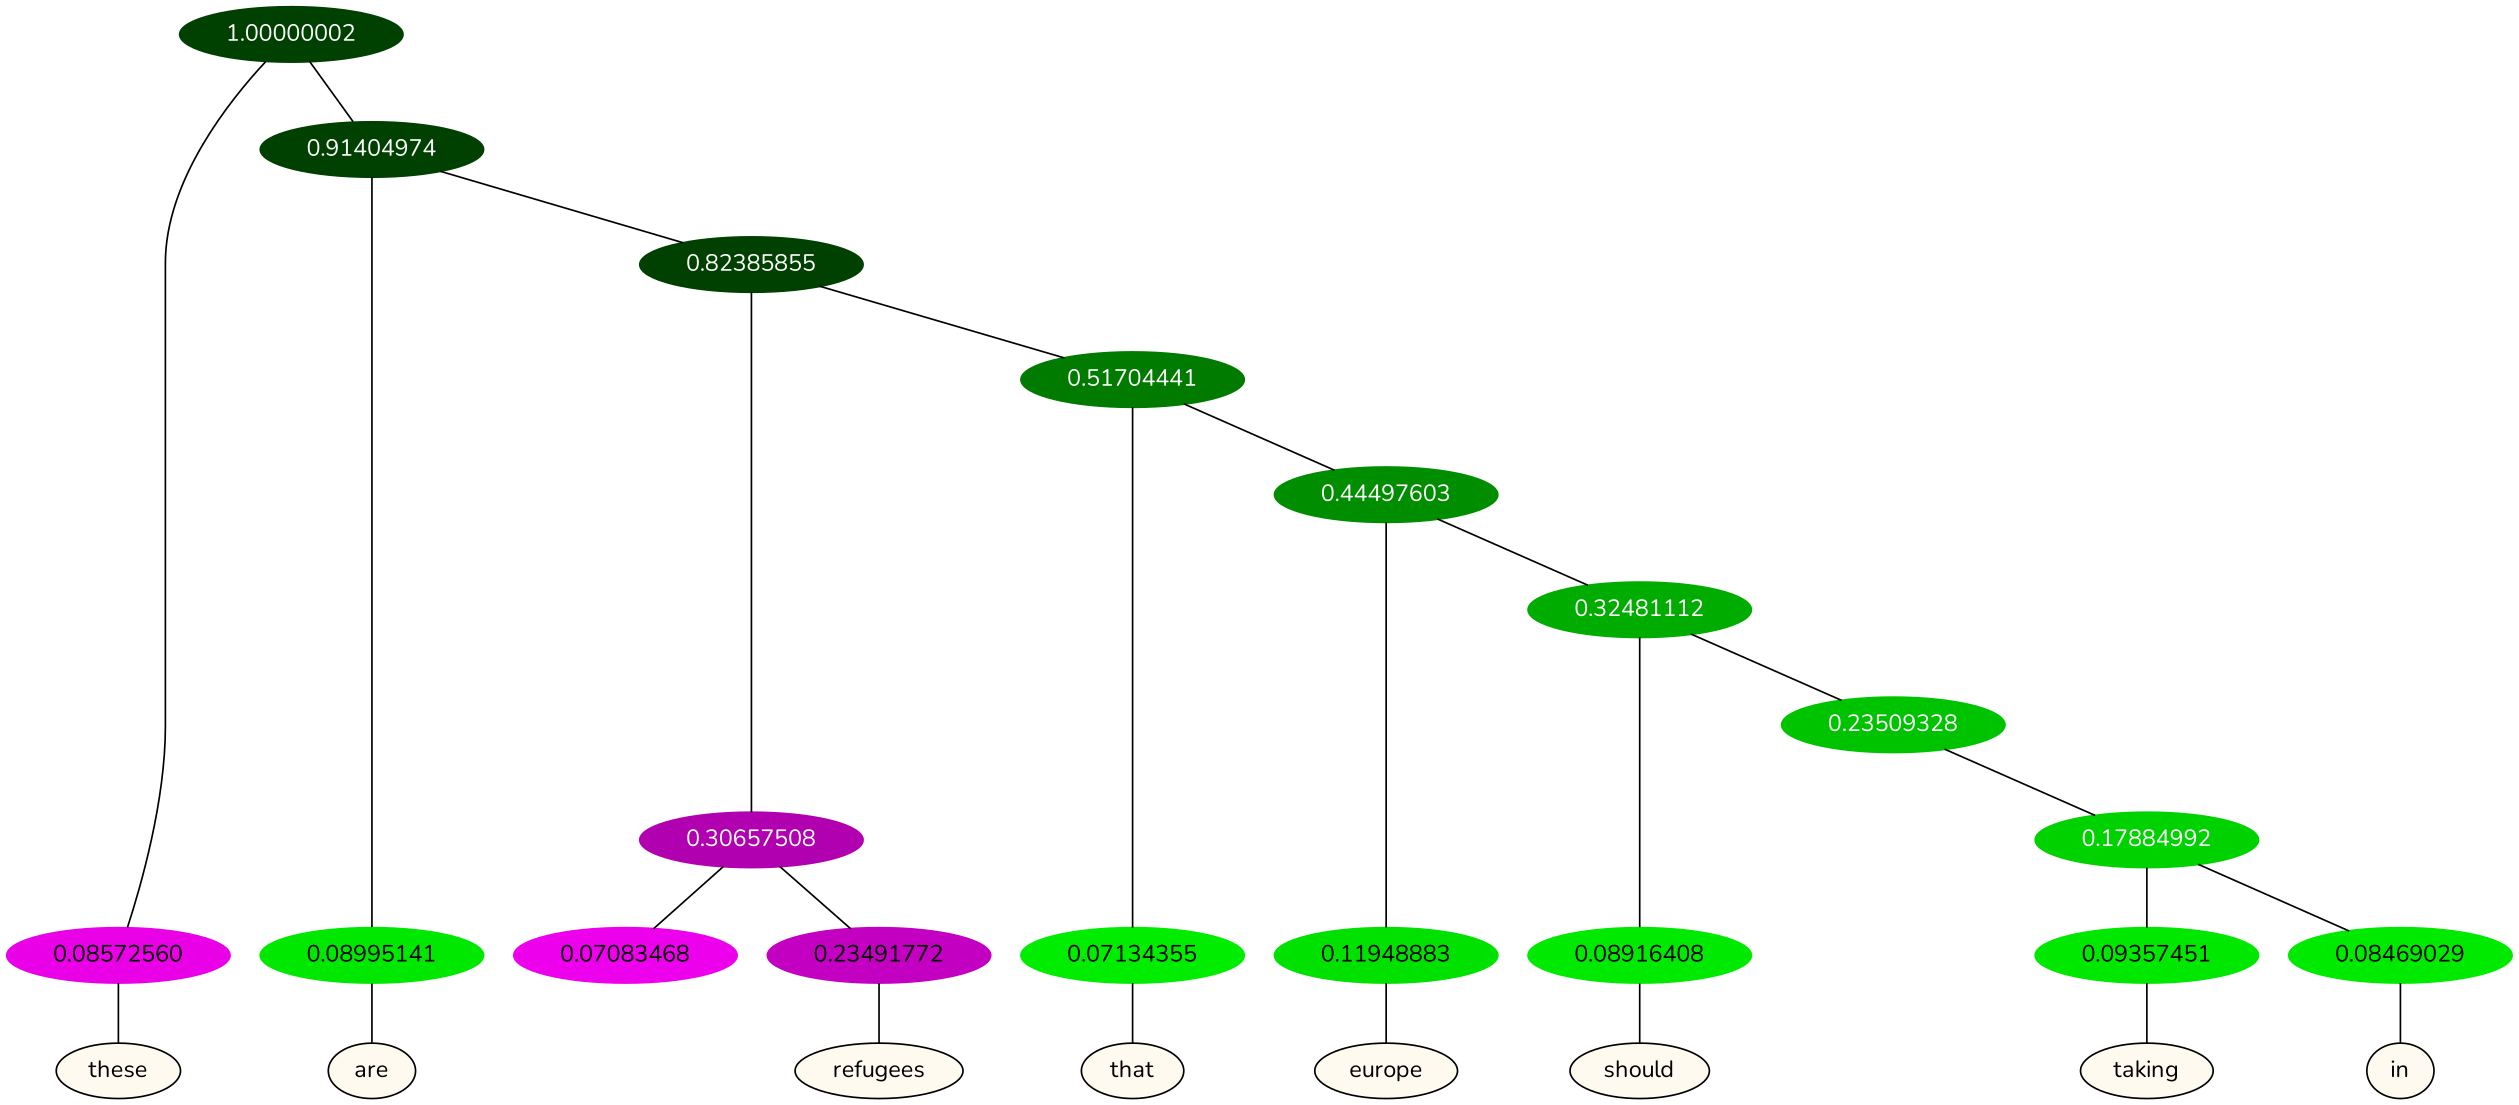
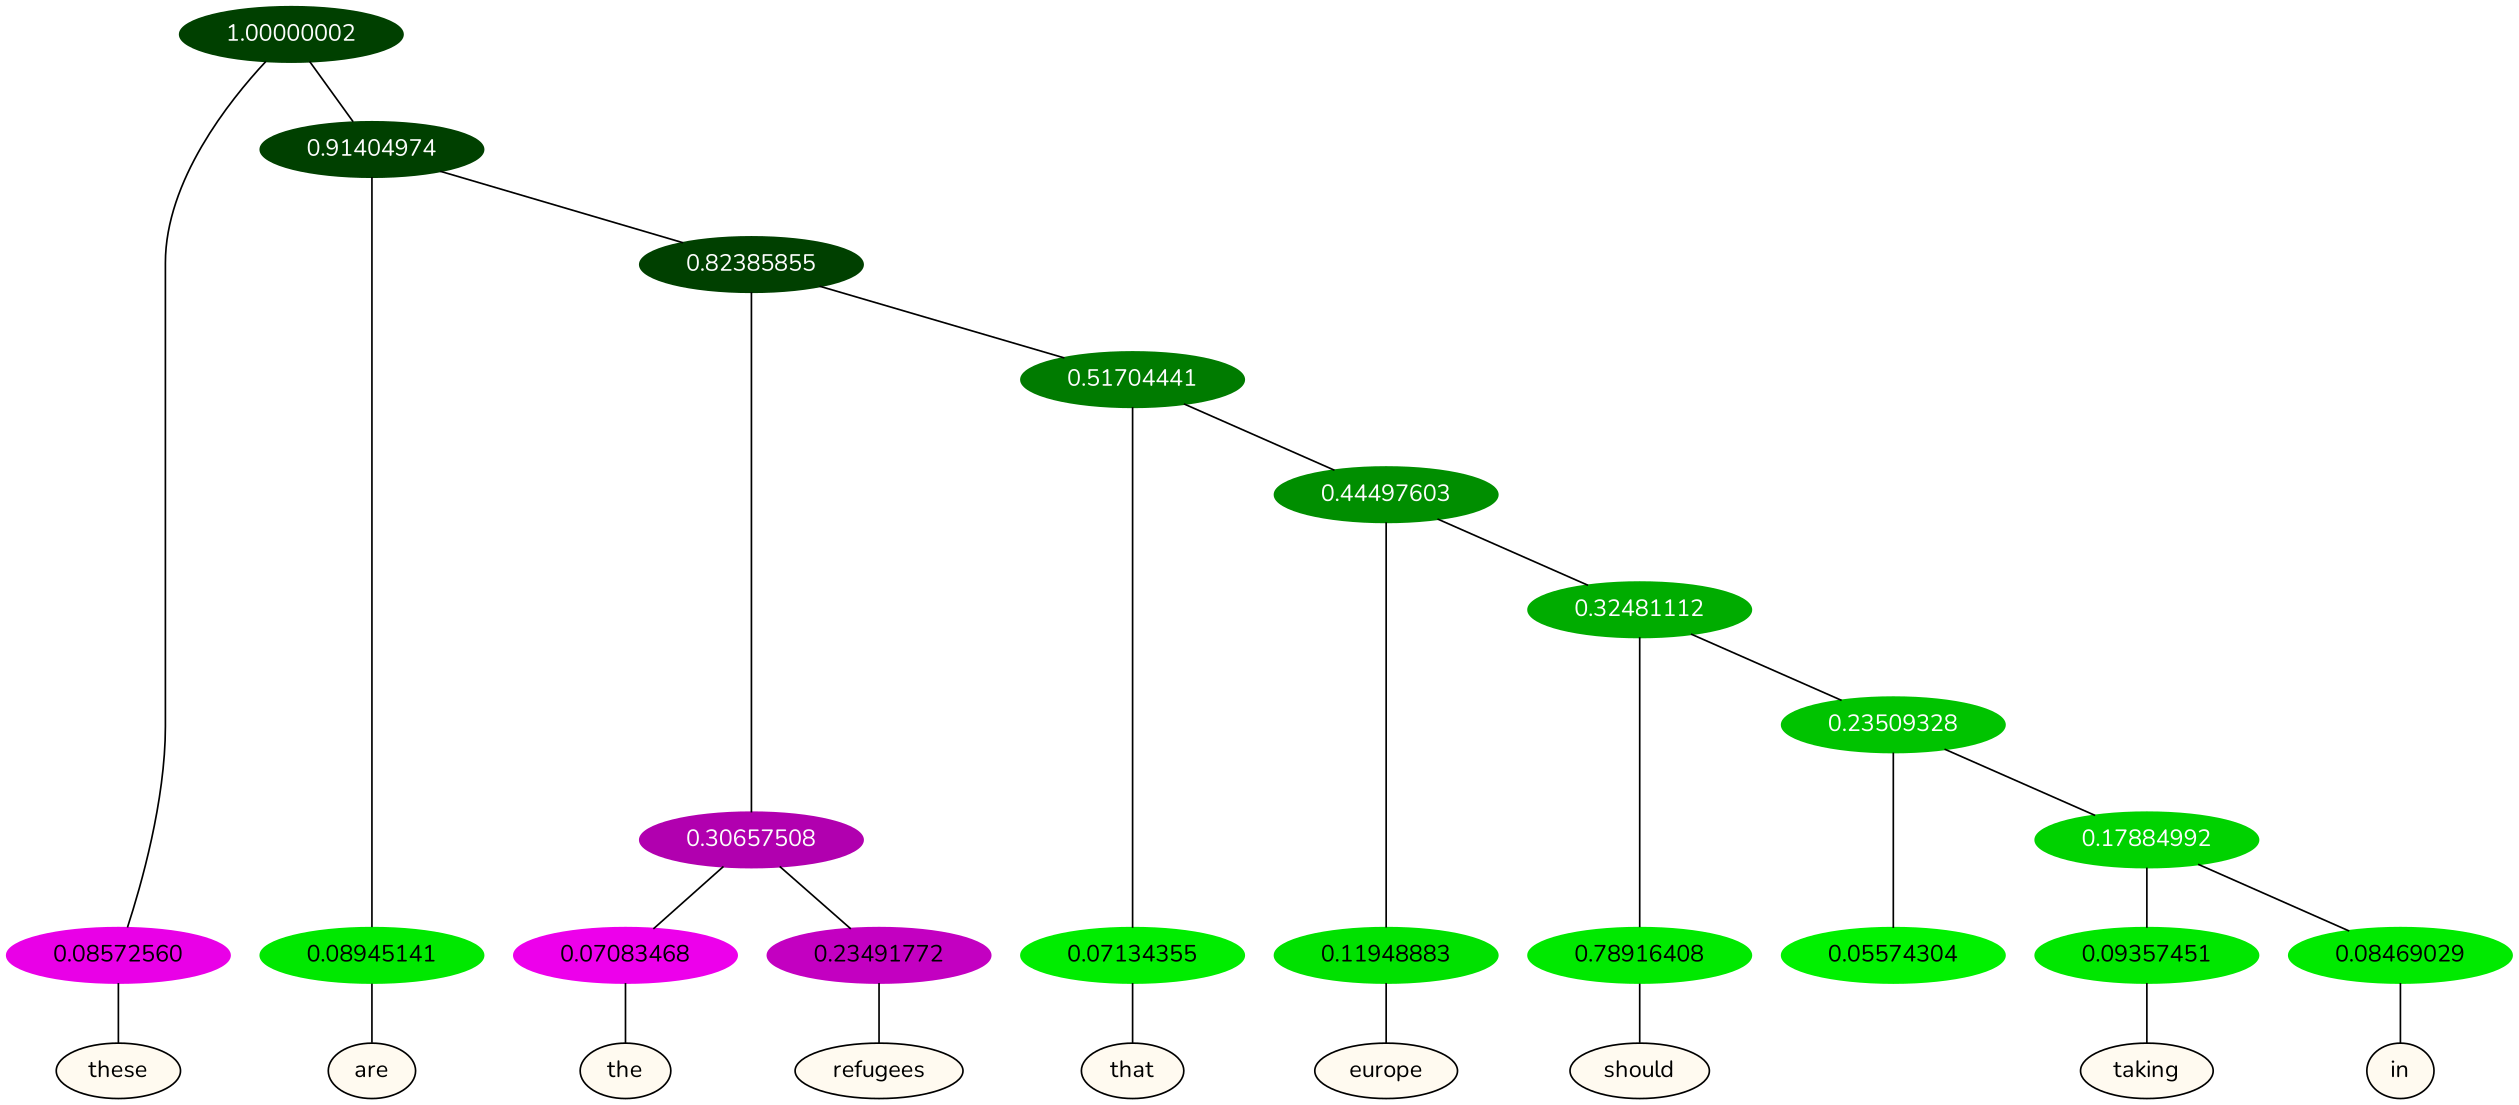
(372, 955) -> (372, 955)
(1640, 955) -> (1640, 955)
none -> (1893, 955)
none -> (625, 1071)
